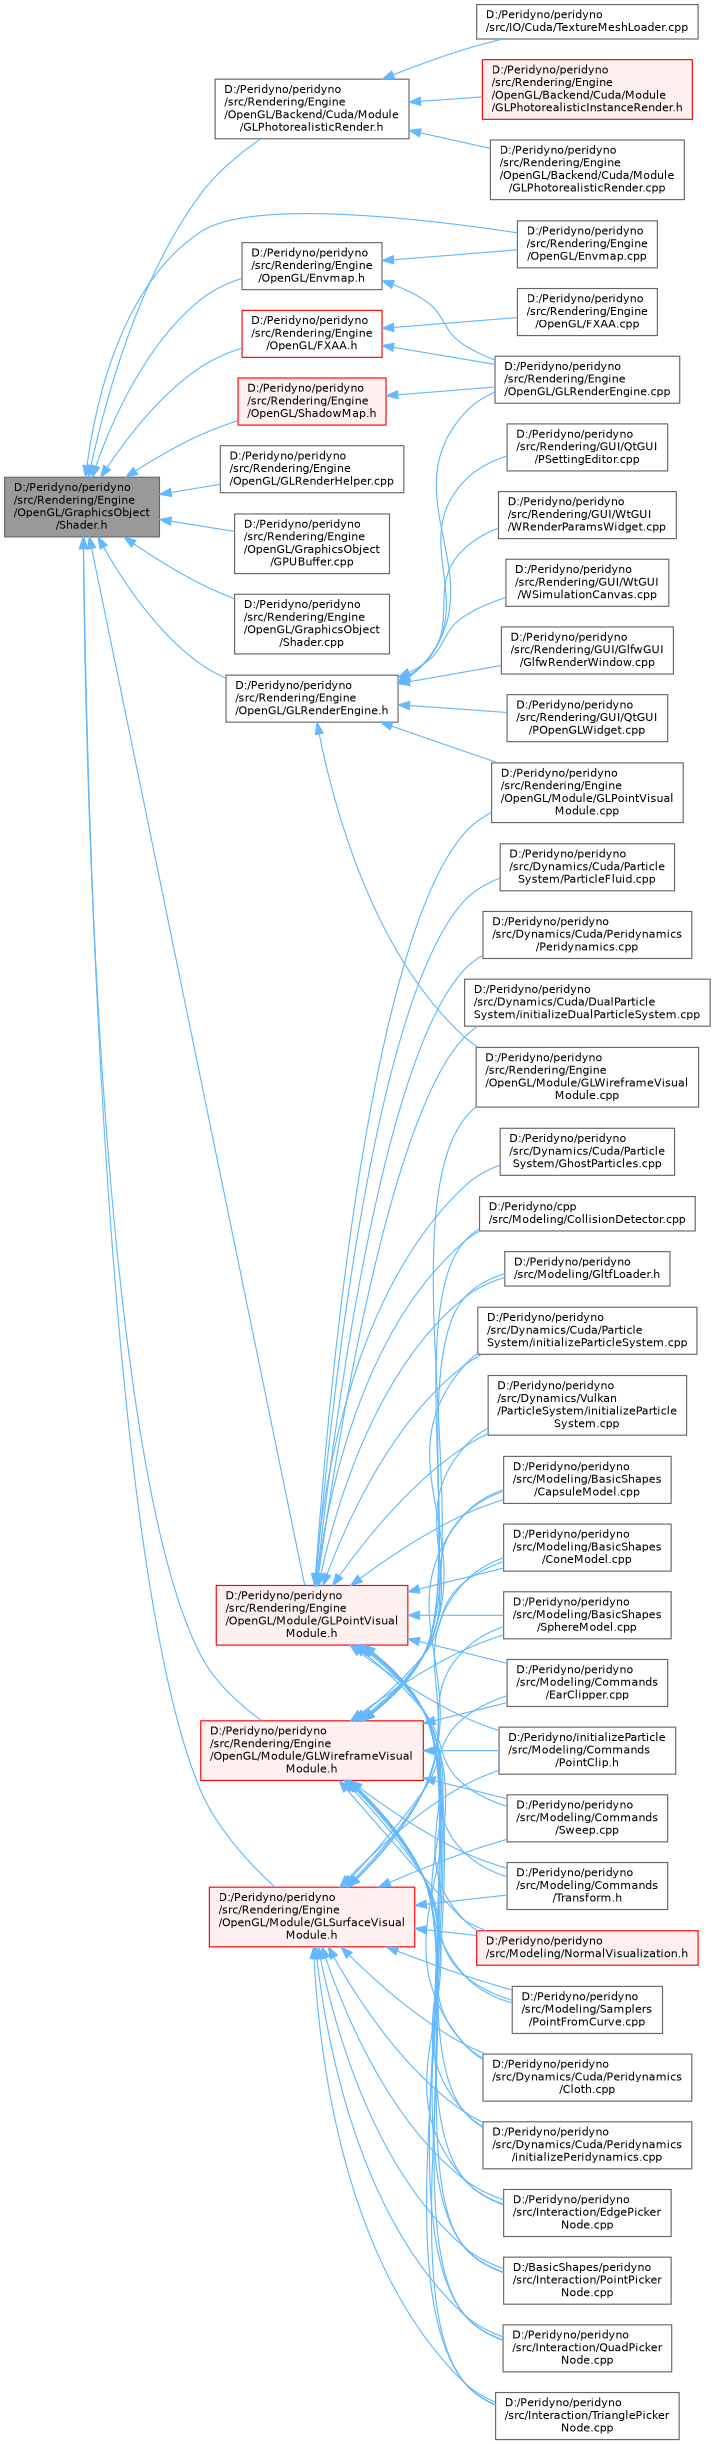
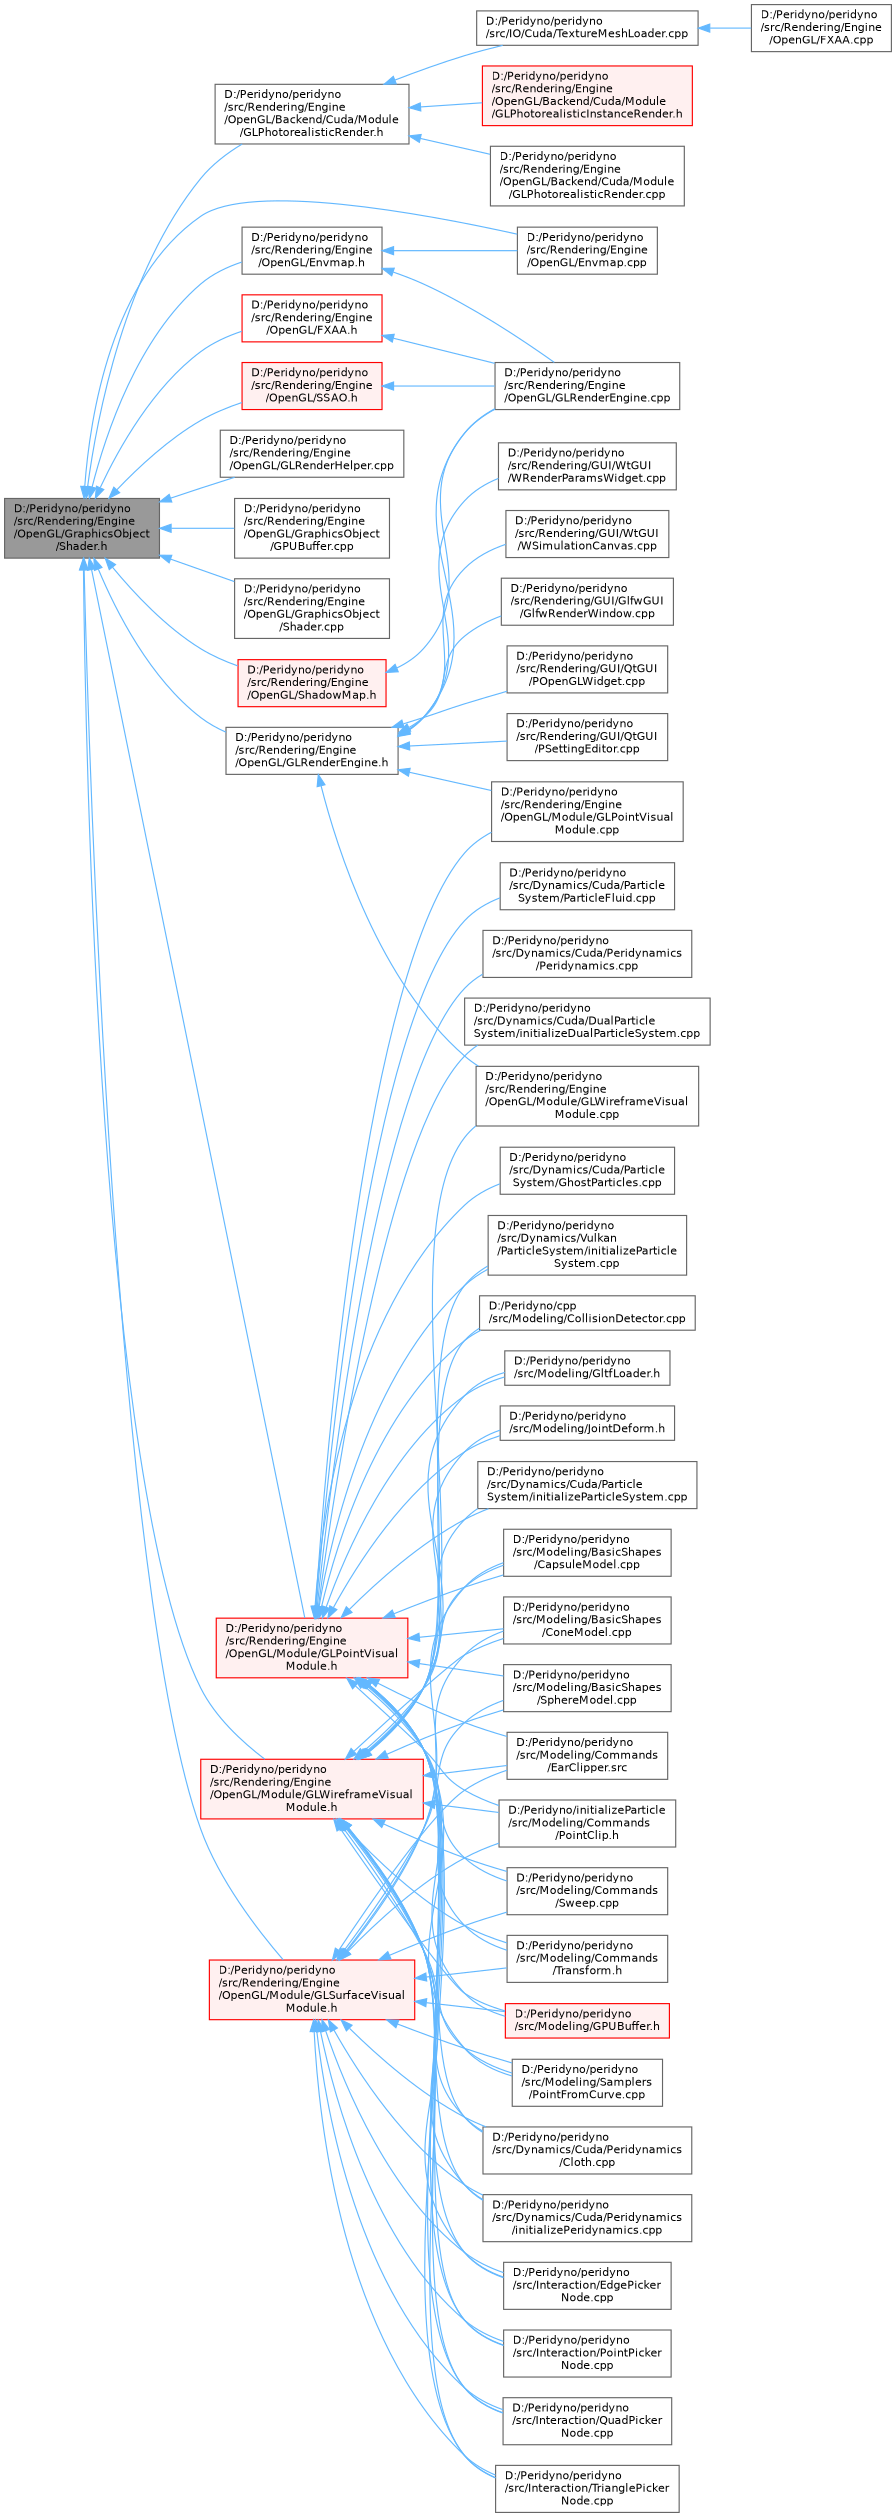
(456, 322) -> (731, 28)
none -> (312, 386)
none -> (587, 1423)
(587, 1683) -> (587, 1756)
(587, 1948) -> (587, 2021)
(587, 2281) -> (587, 2354)
